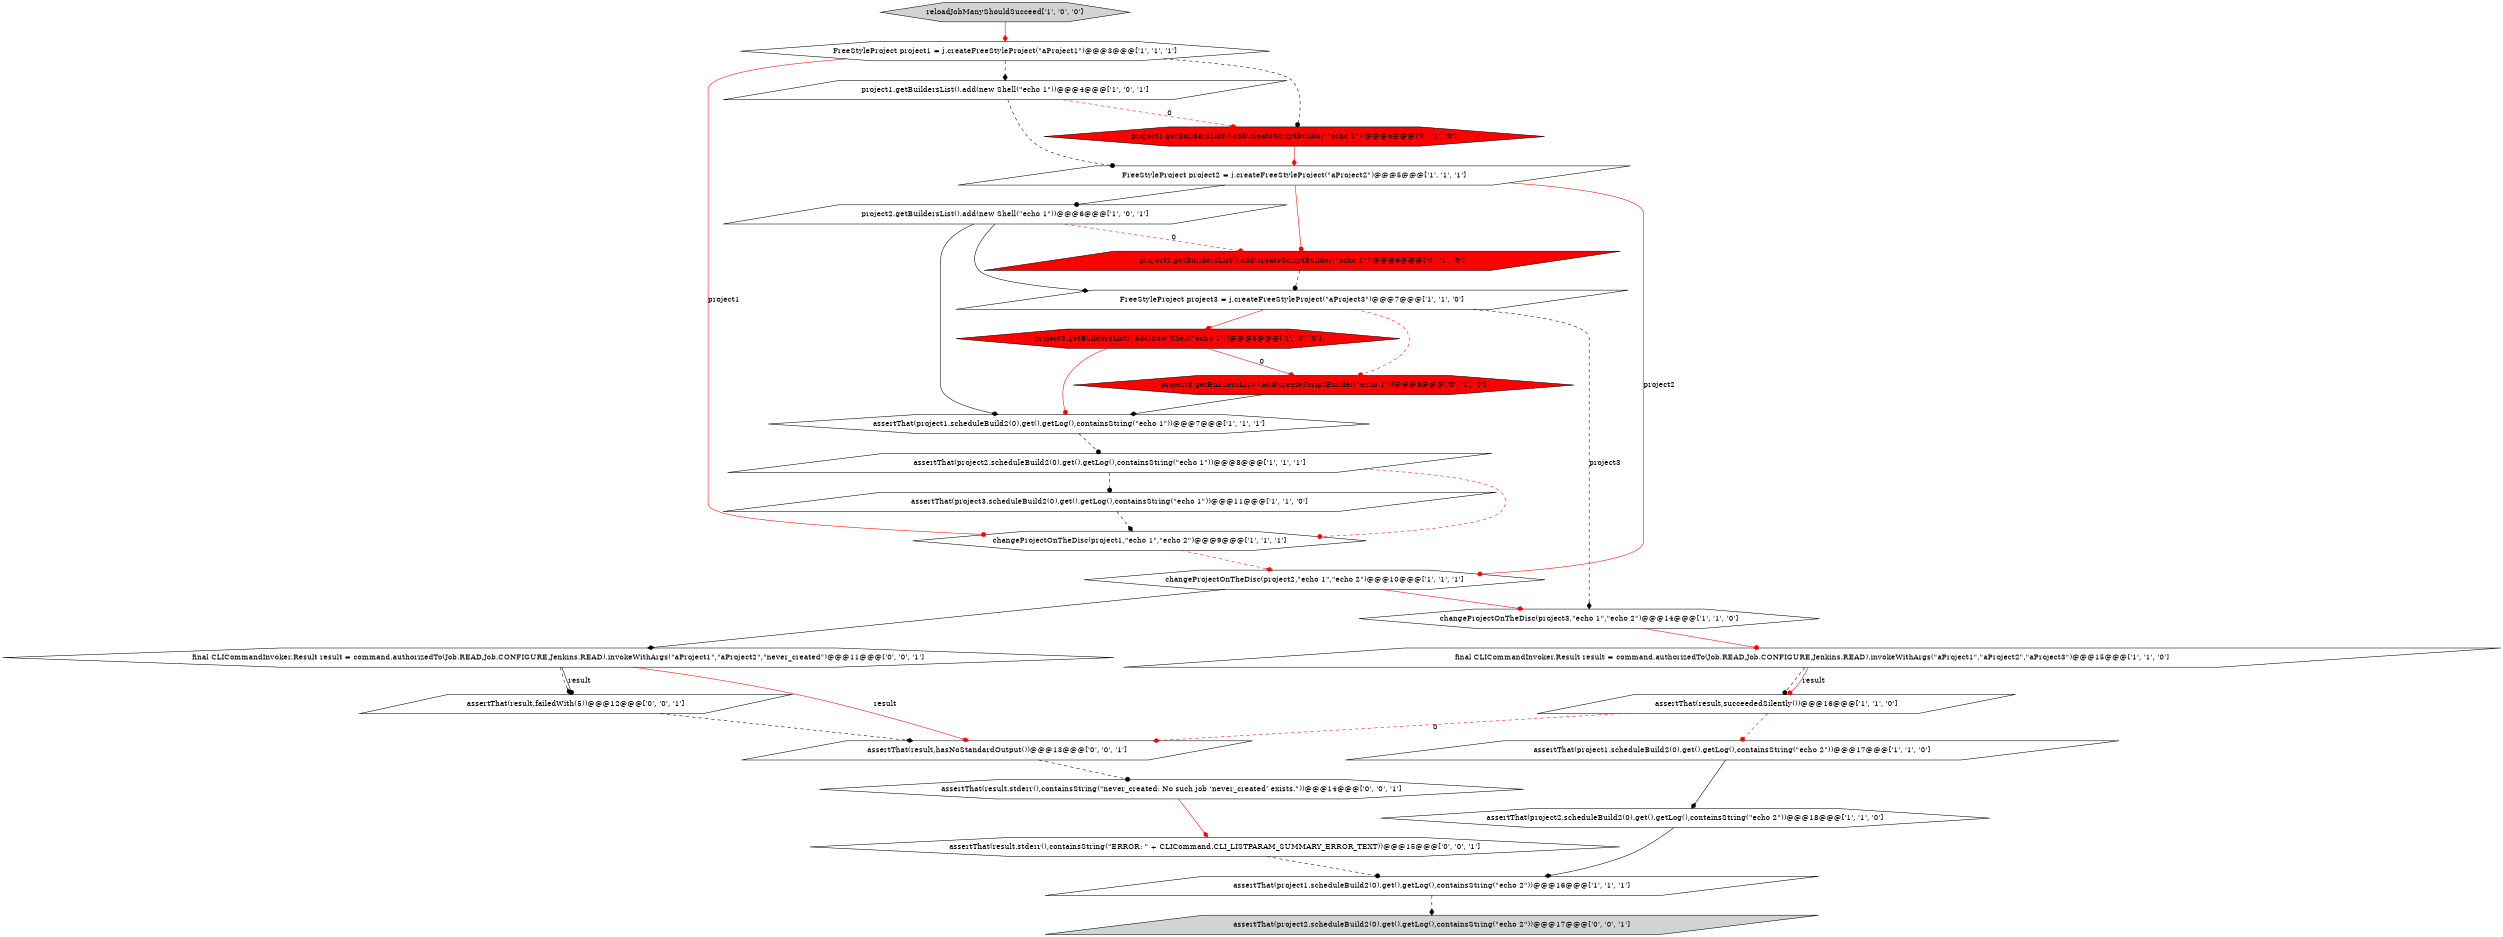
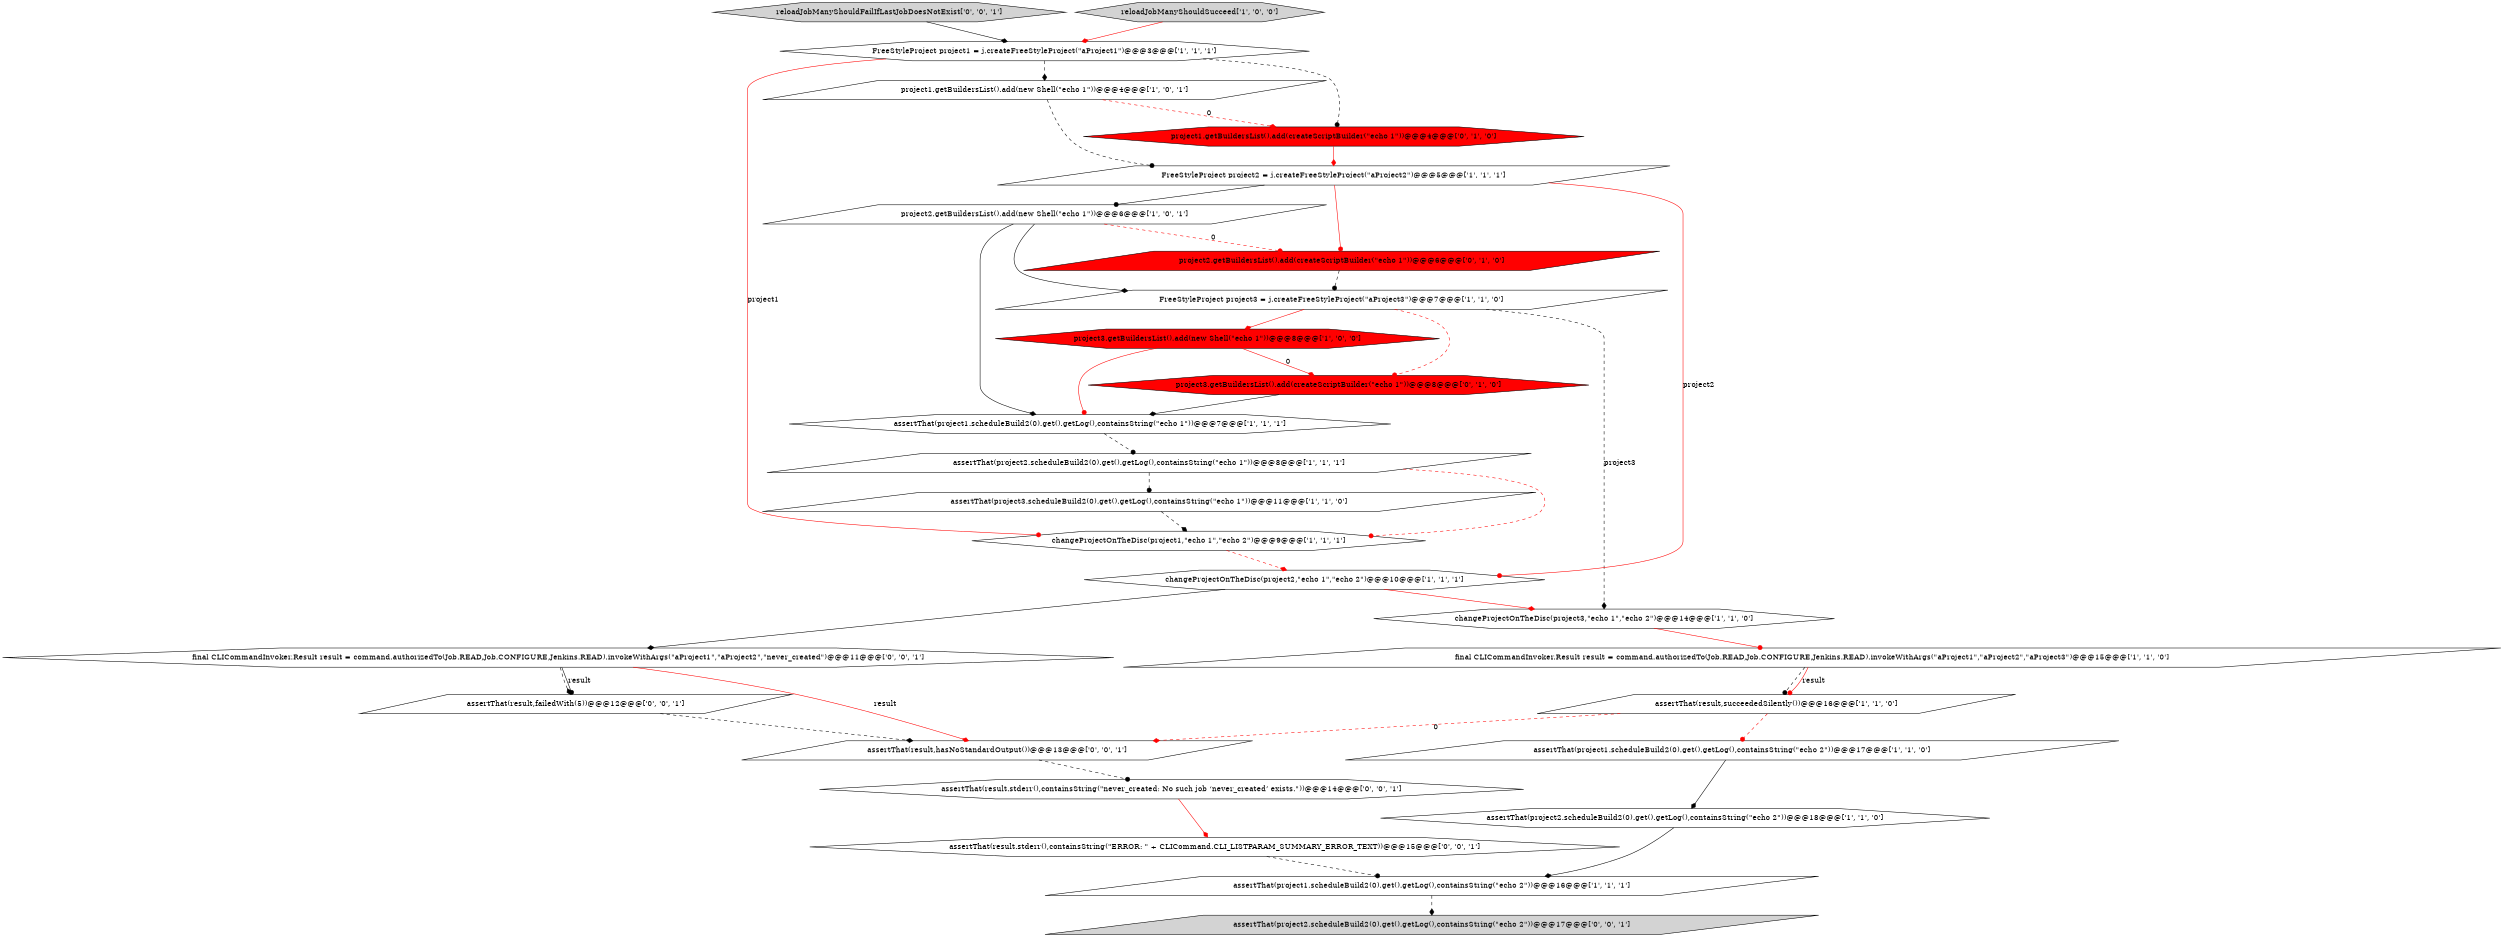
none -> (889, 12)
